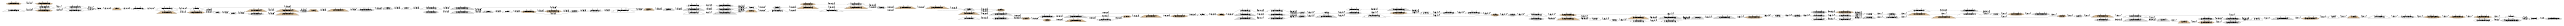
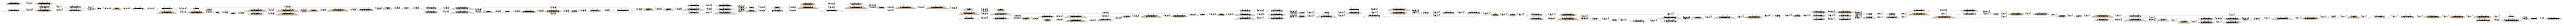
(1638, 18) -> none
(1091, 19) -> (1091, 21)
